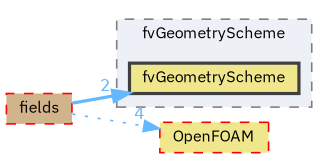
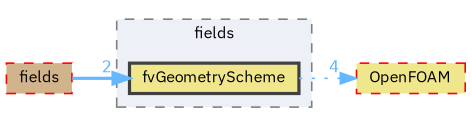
(214, 34) -> (214, 34)
(108, 120) -> (322, 78)
